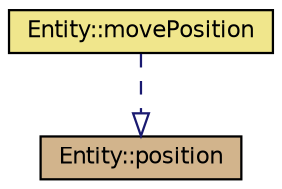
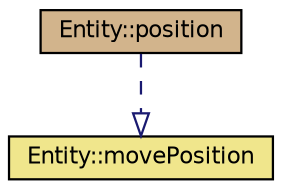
(141, 83) -> (141, 83)
